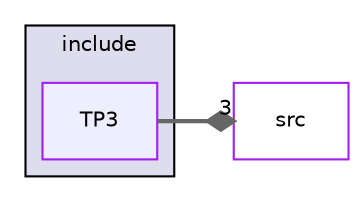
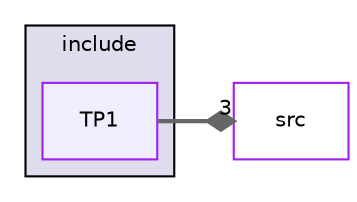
(100, 121) -> (100, 121)
